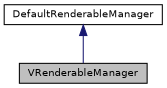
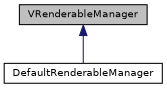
(83, 49) -> (83, 49)
